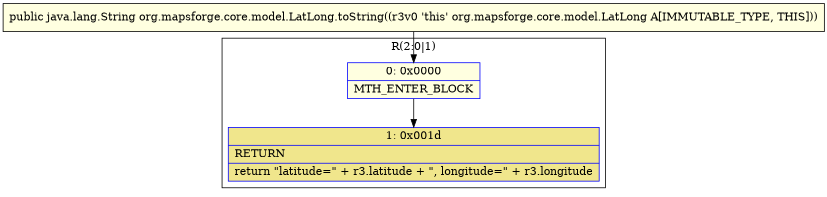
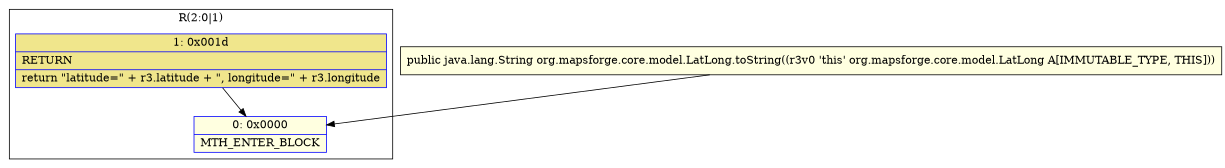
(414, 109) -> (232, 99)
